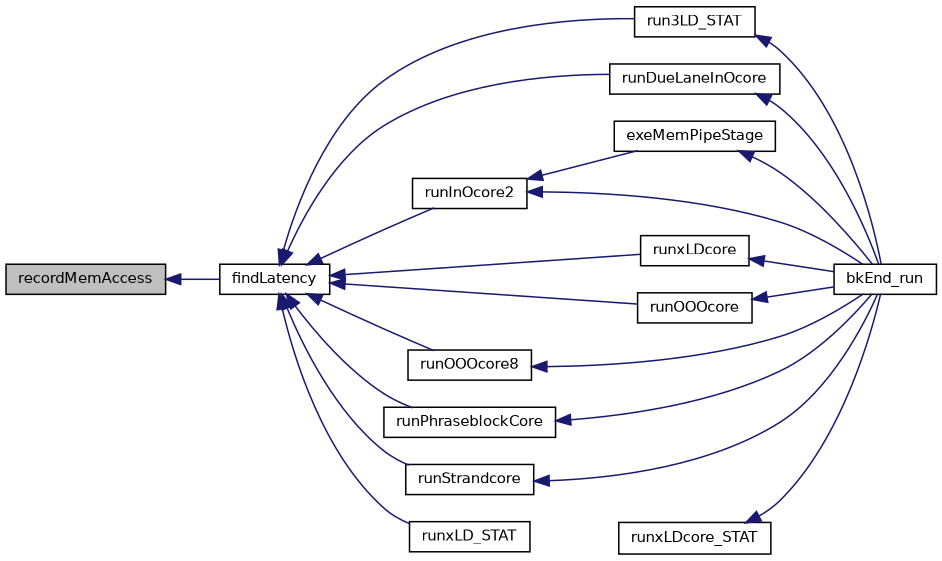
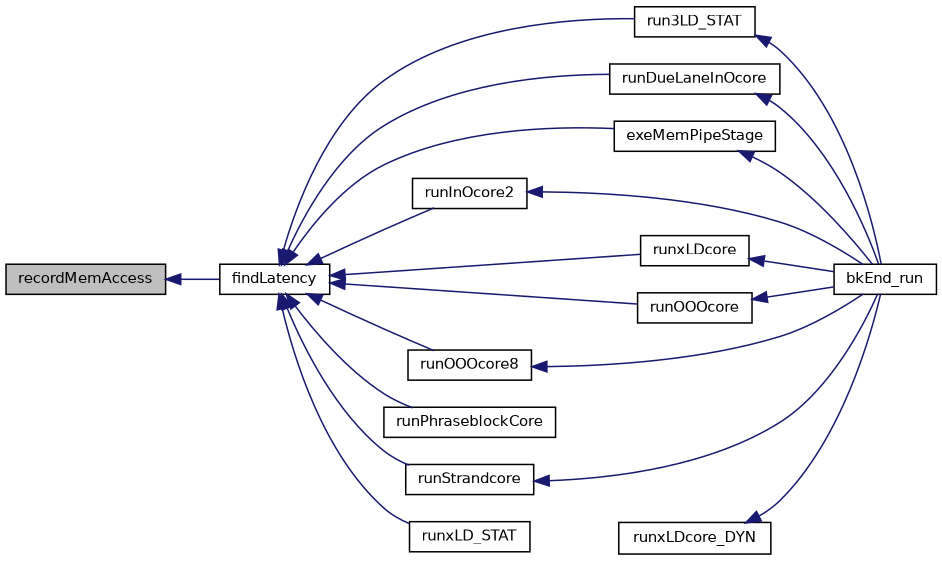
(590, 163) -> (435, 146)
(736, 389) -> none
(695, 538) -> (695, 538)
